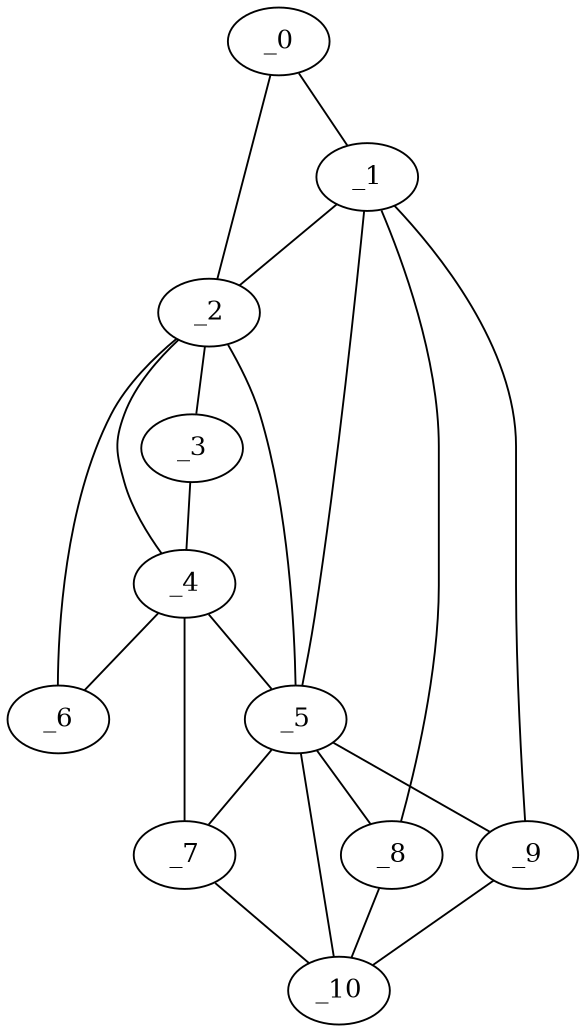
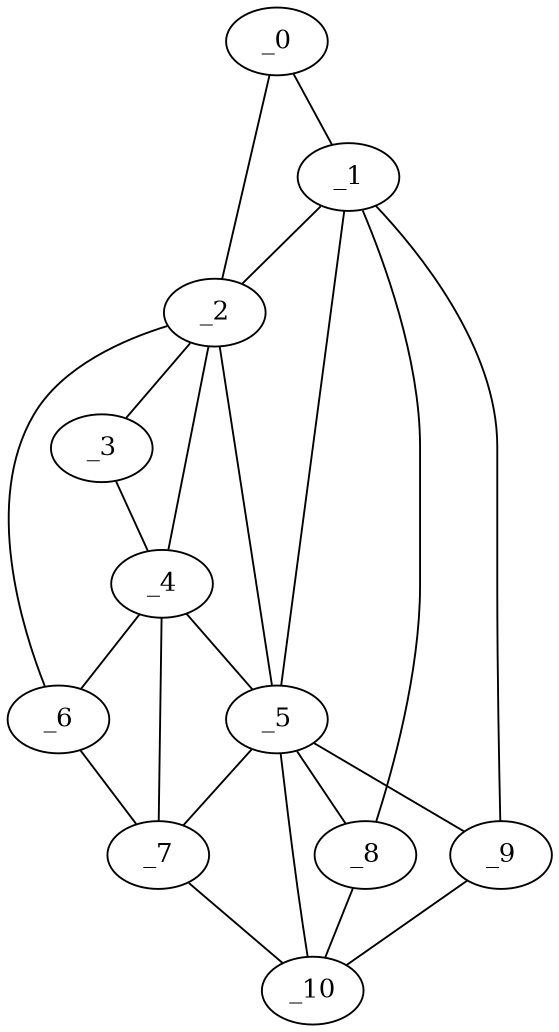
none -> (108, 787)
